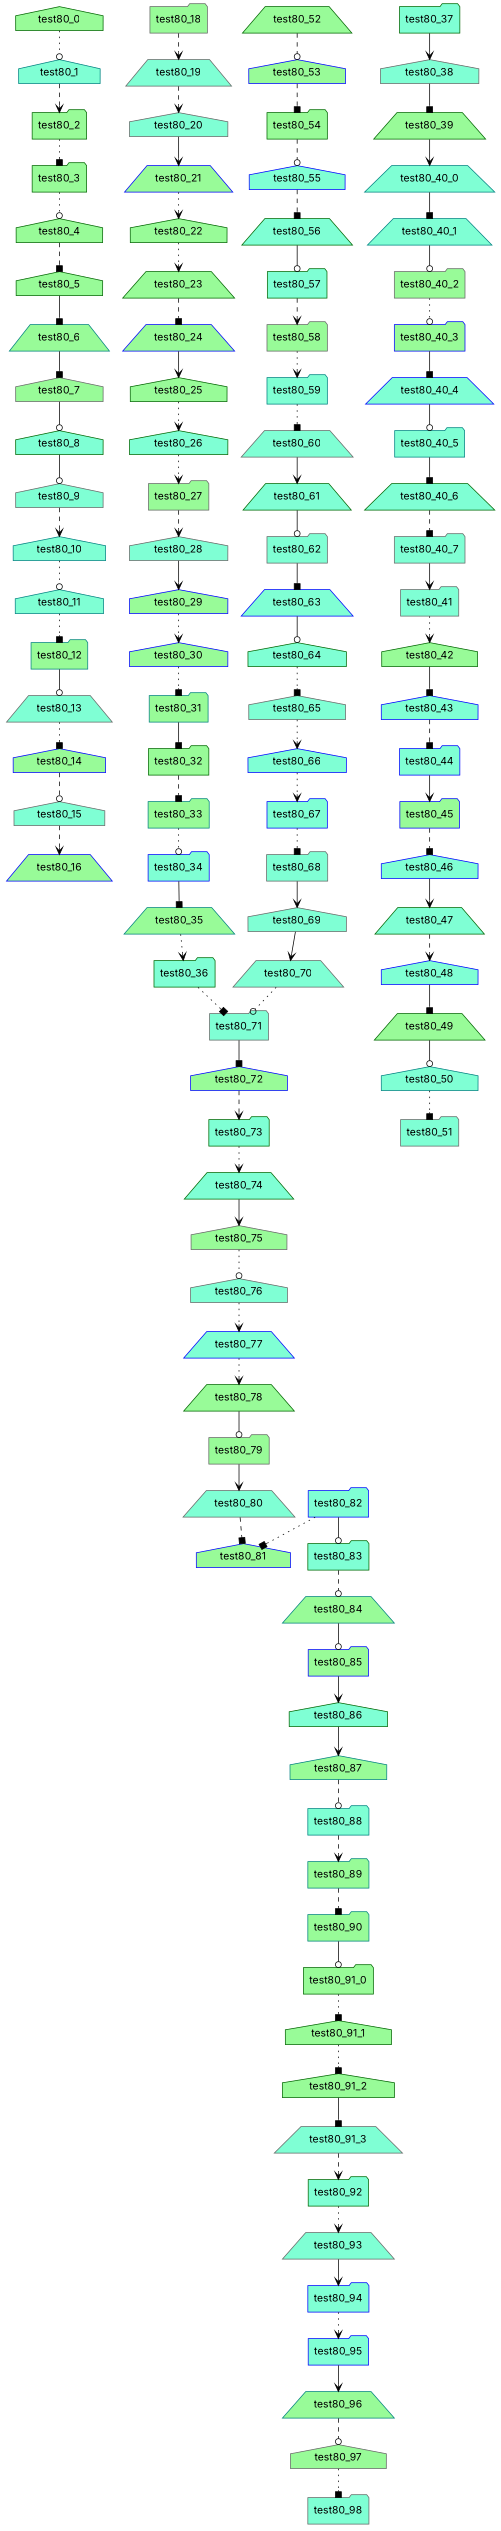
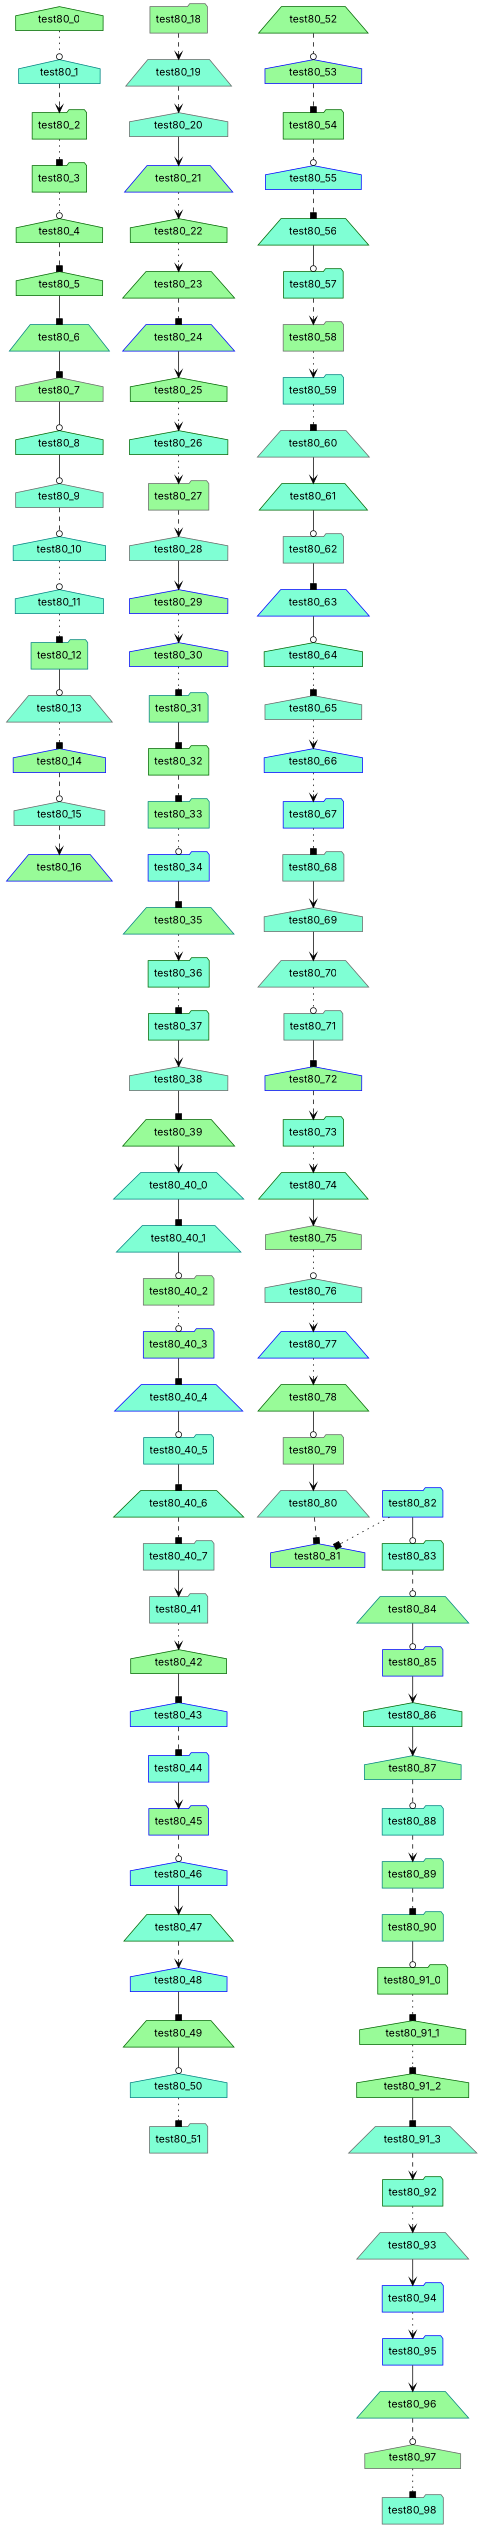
(59, 518) -> (59, 519)
(430, 838) -> (179, 1845)
(209, 998) -> (179, 997)
